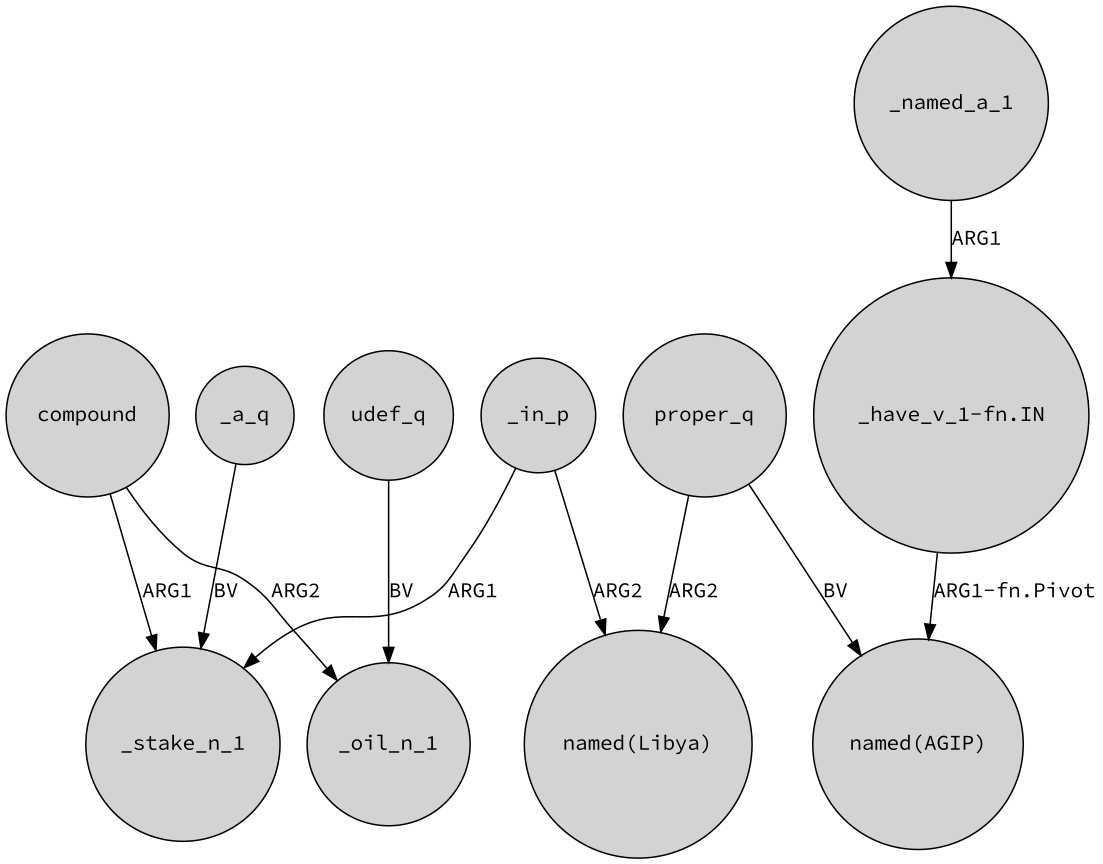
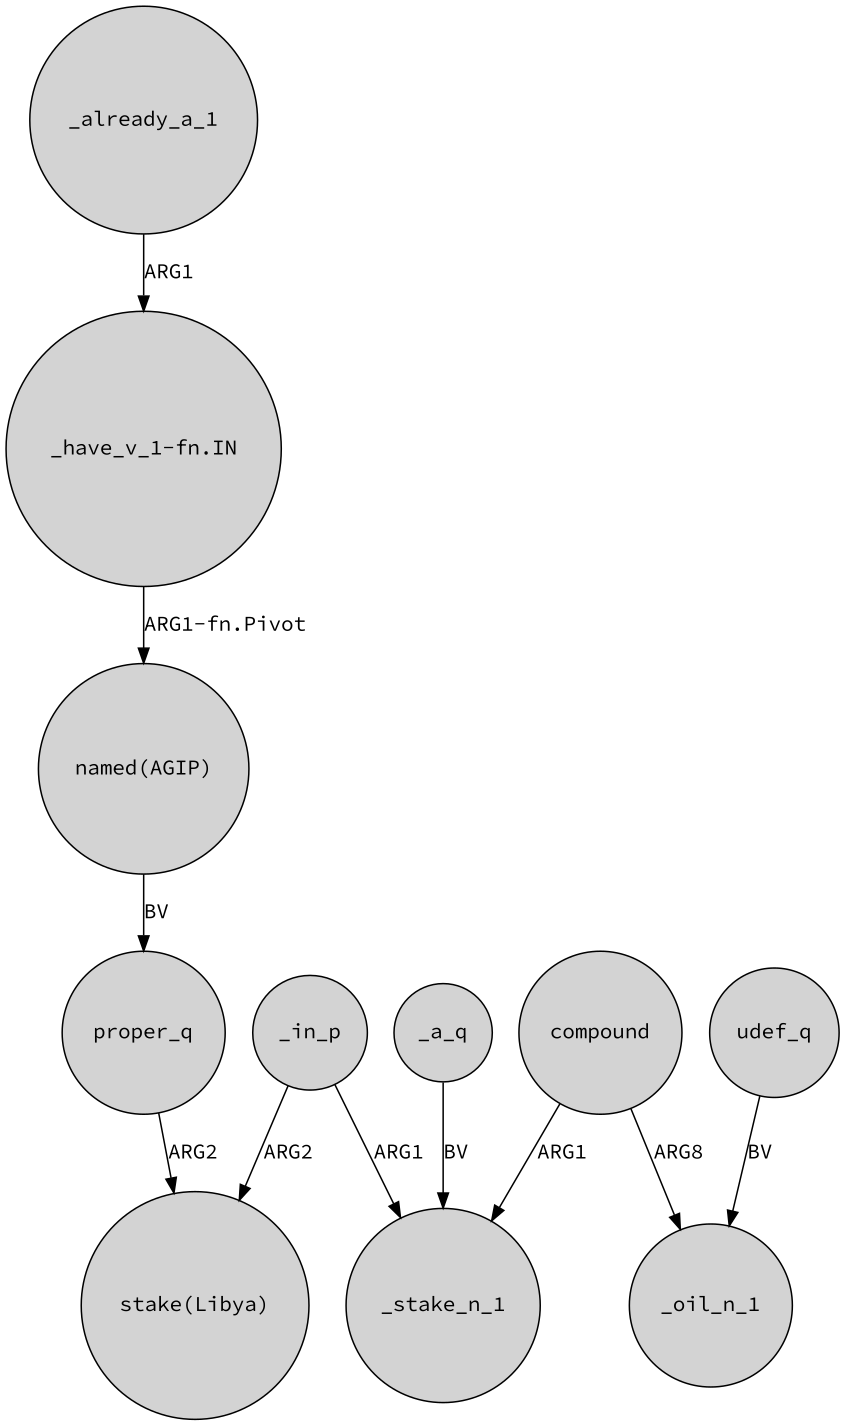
(951, 103) -> (144, 120)
(801, 564) -> (144, 905)
(296, 592) -> (679, 1153)
(638, 744) -> (195, 1306)
